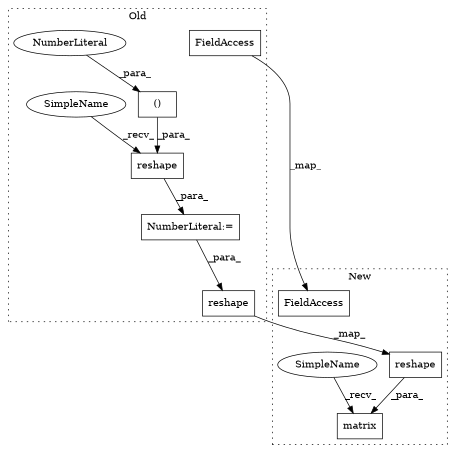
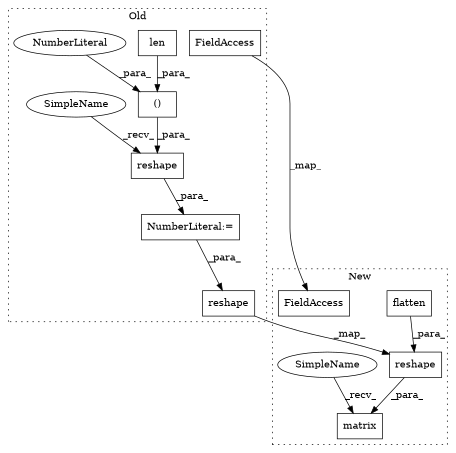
none -> (157, 43)
none -> (409, 303)
